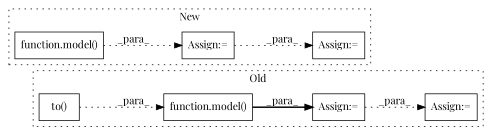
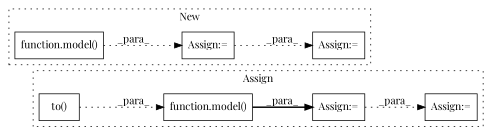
(258, 79) -> (258, 79)
